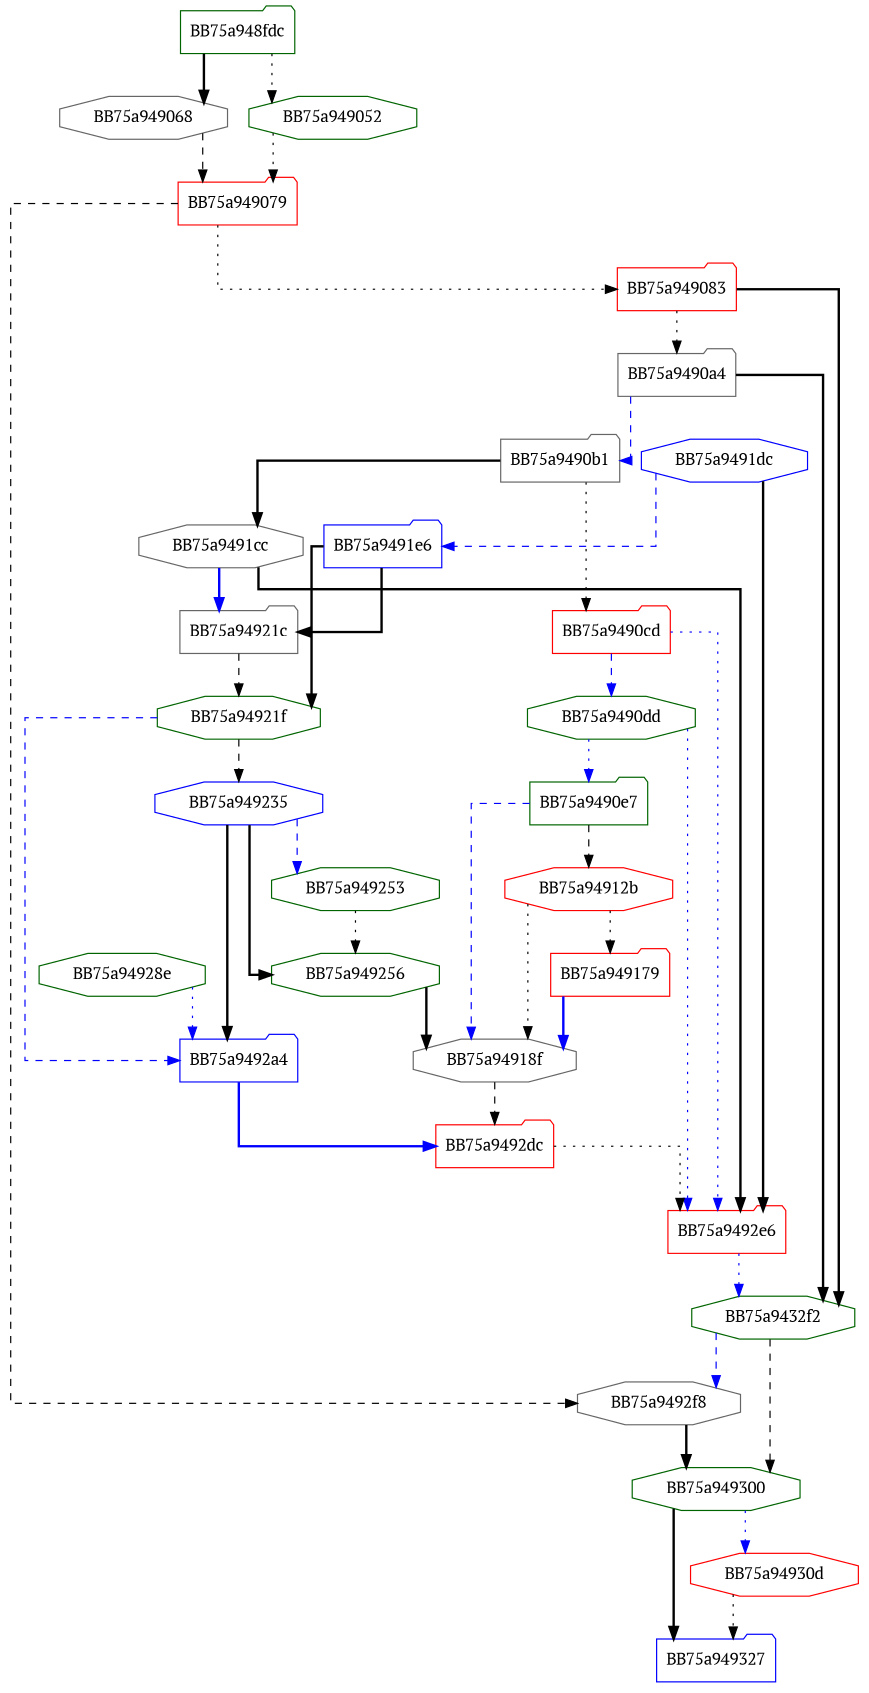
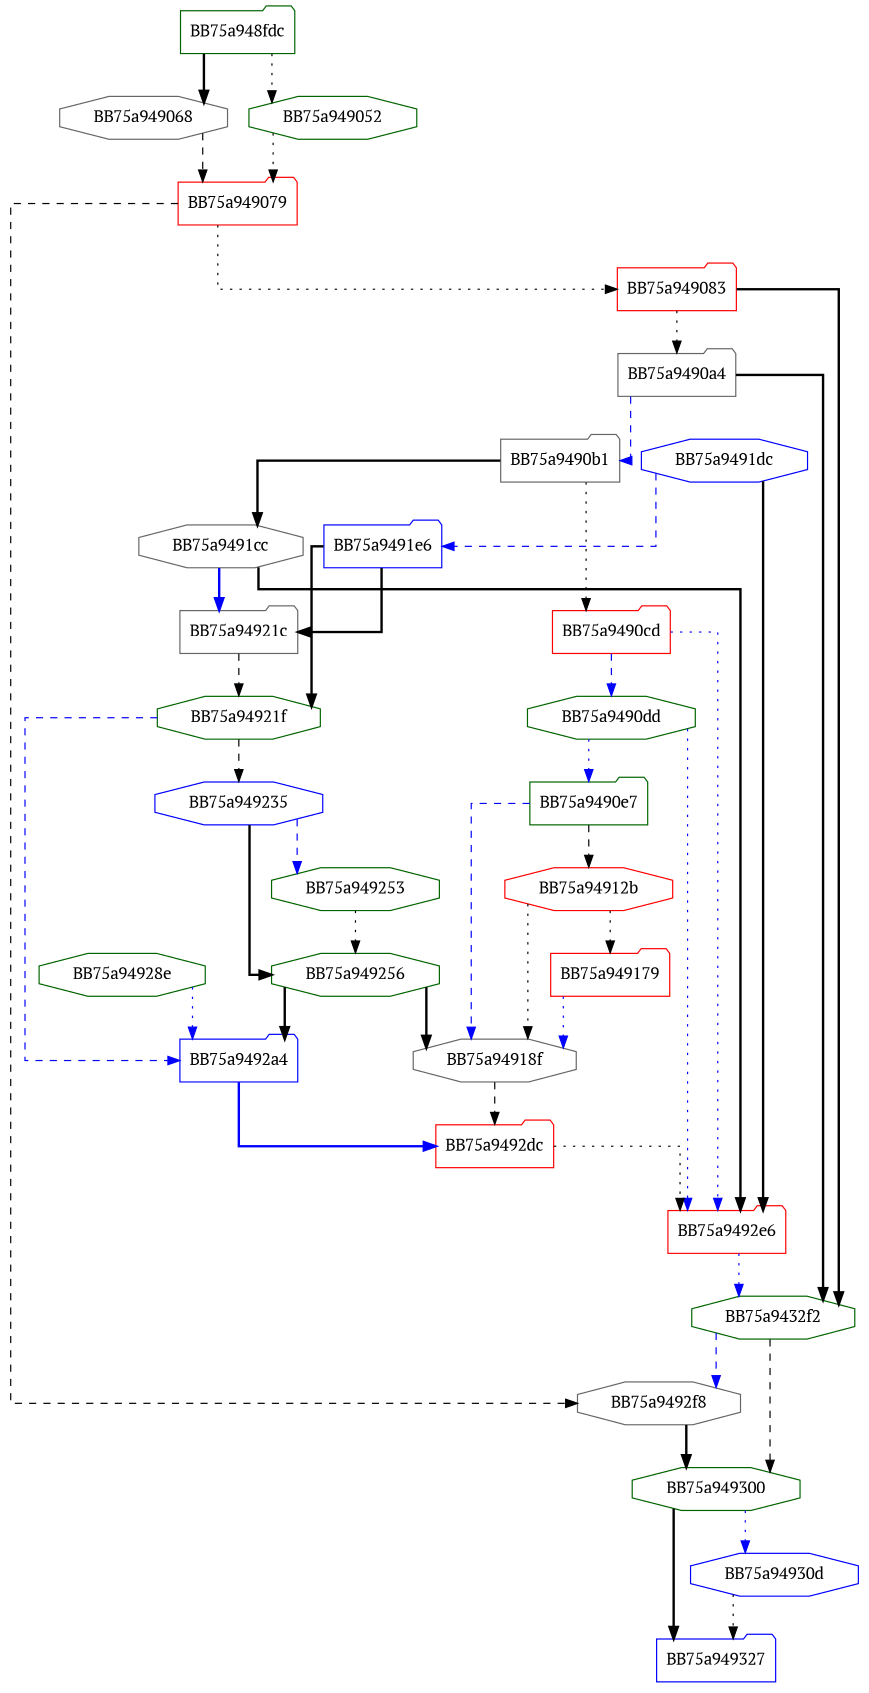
(227, 926) -> (285, 1007)
(563, 1016) -> (563, 1016)
(774, 1575) -> (774, 1575)
